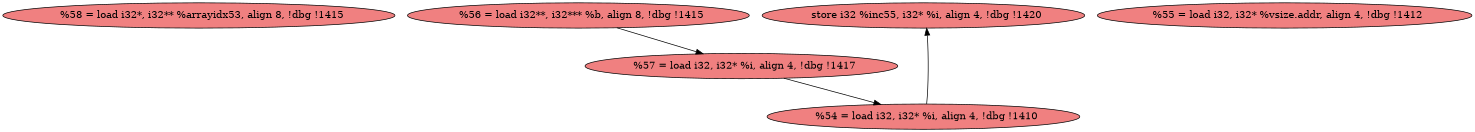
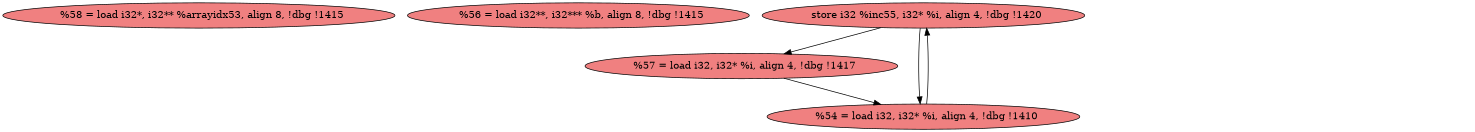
(1285, 15) -> none
(657, 40) -> (836, 40)
none -> (919, 62)
